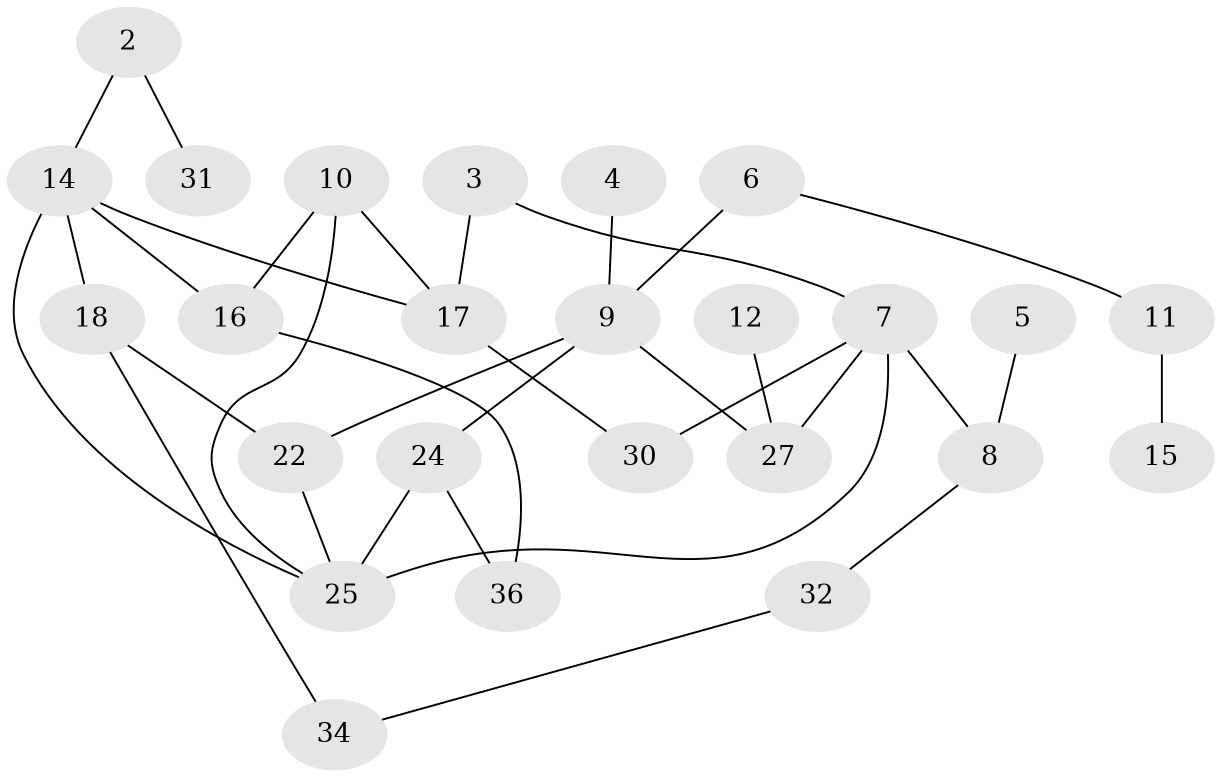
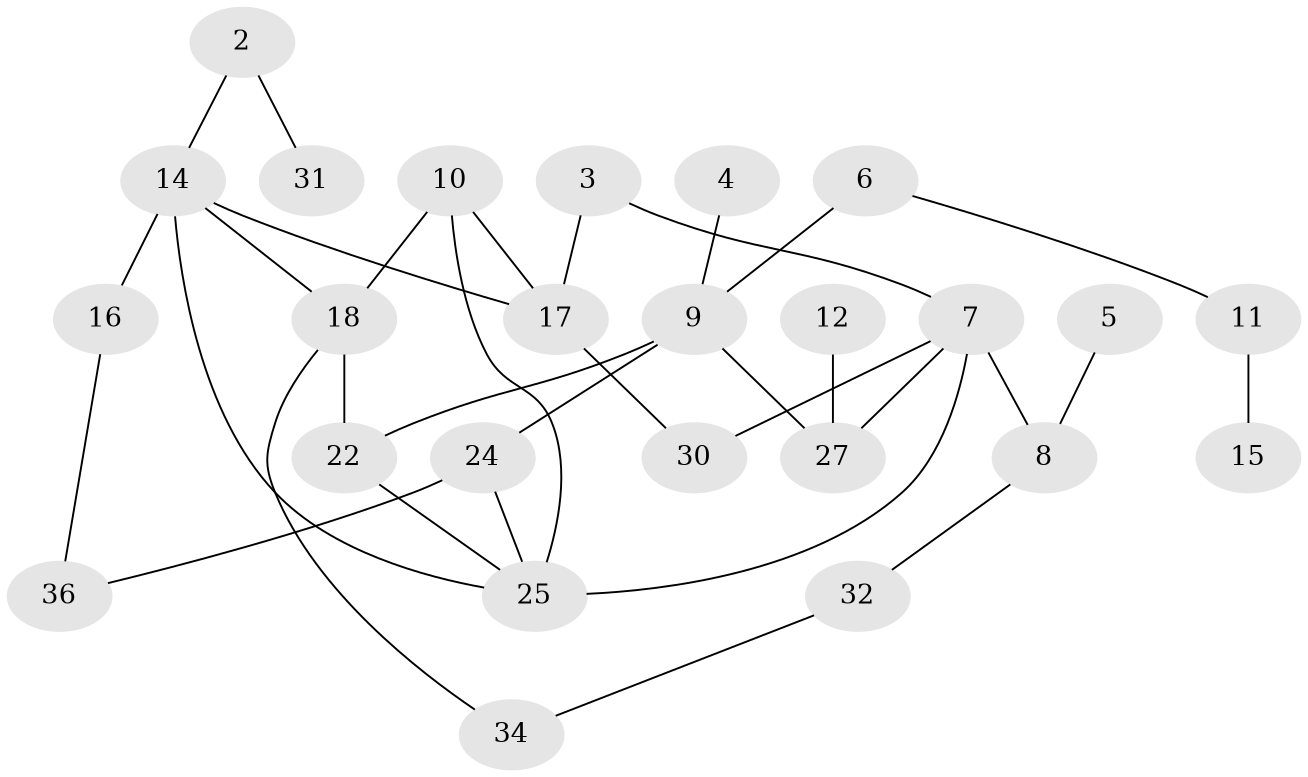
(284, 250) -> (397, 250)
